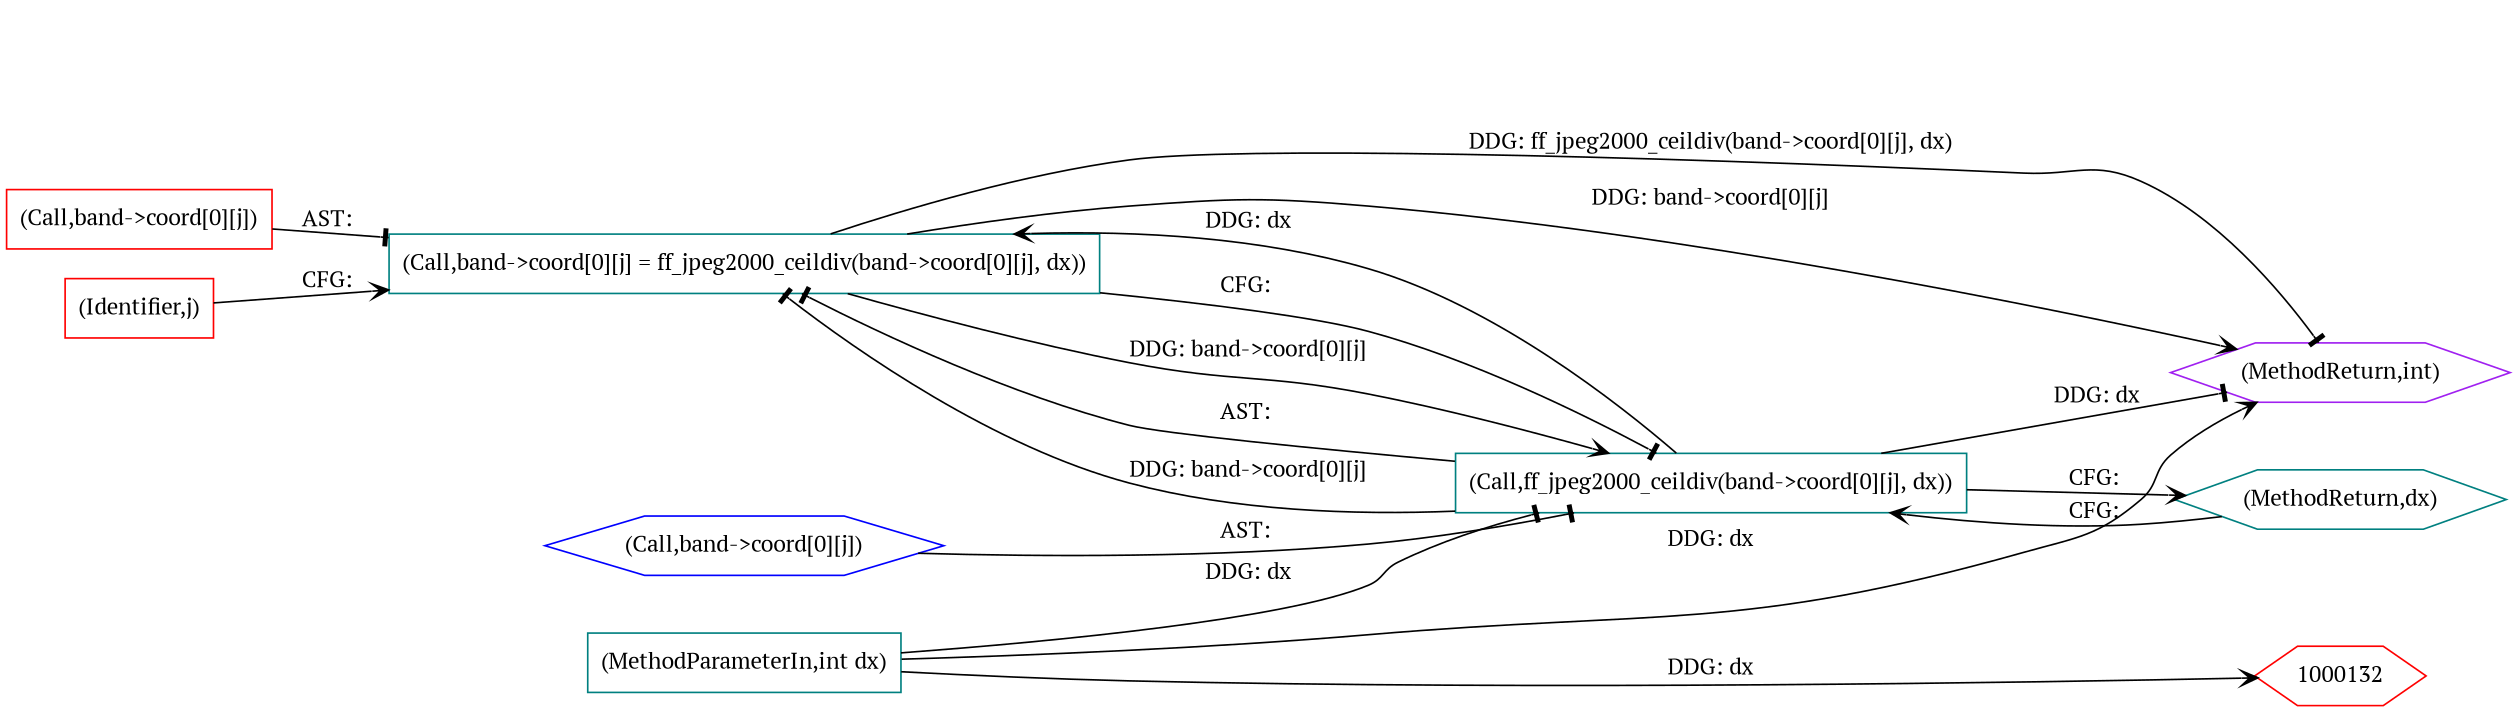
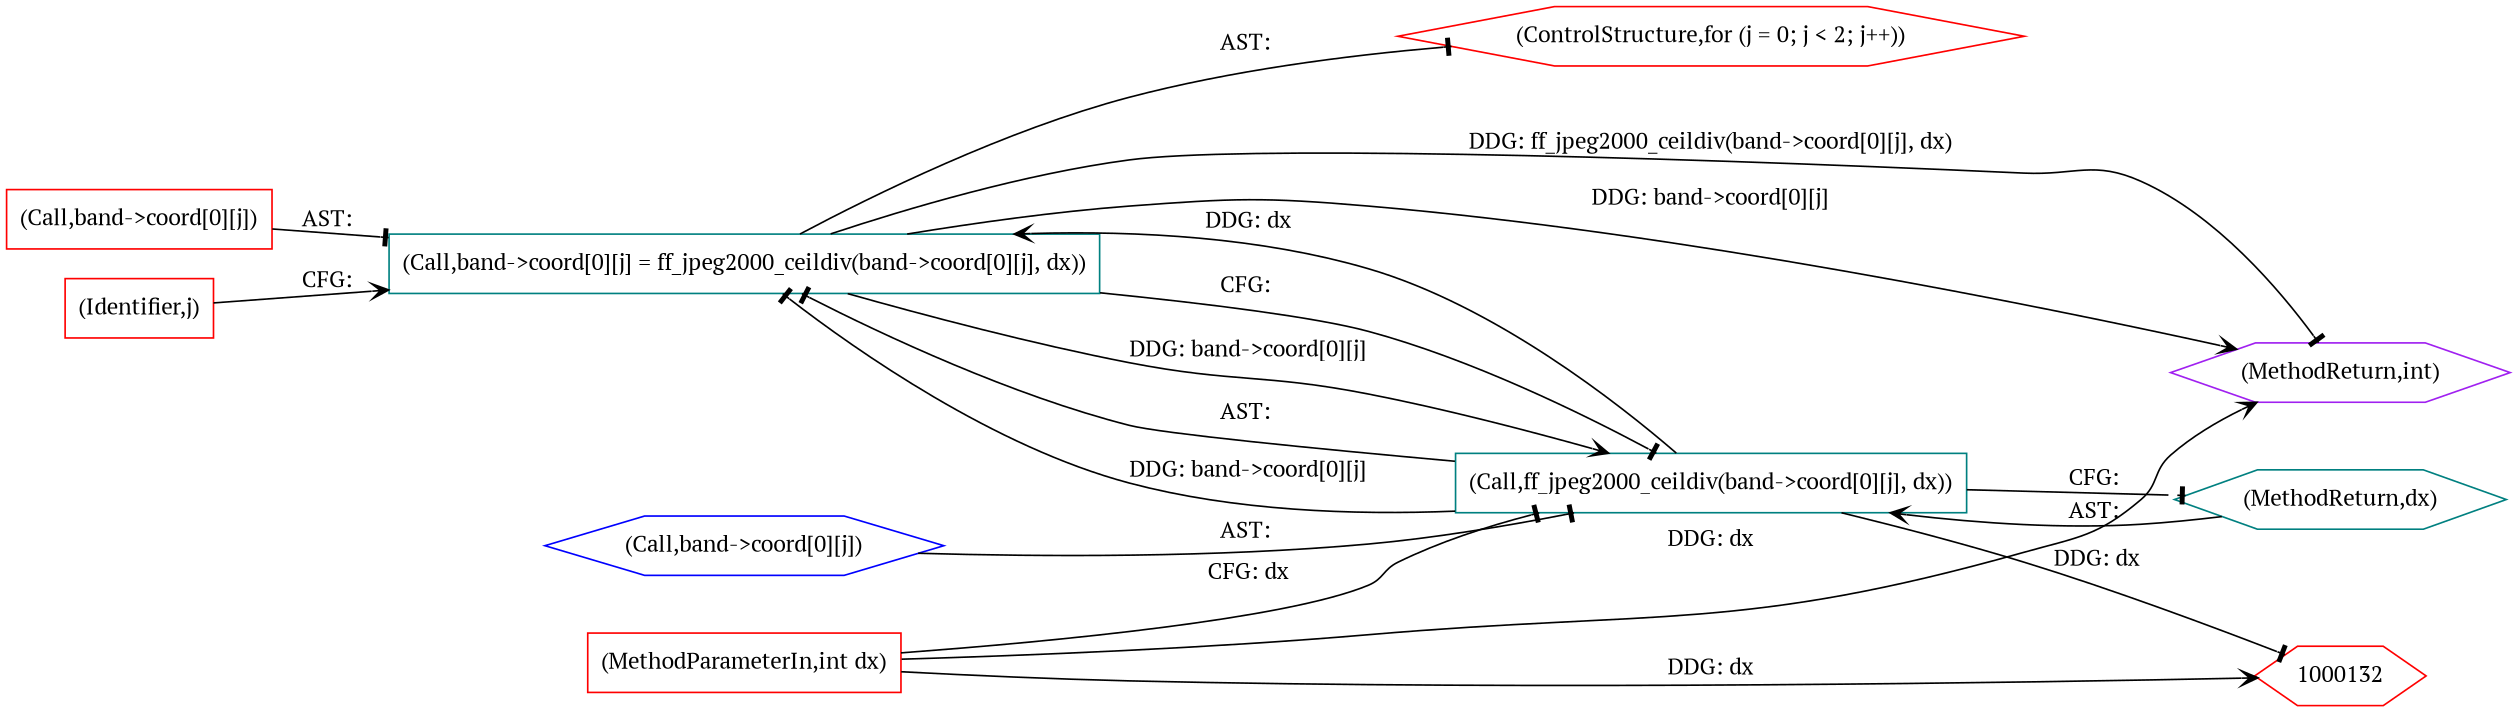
none -> (1711, 36)
(2050, 424) -> (2062, 574)
(2068, 492) -> (2068, 492)
(2097, 512) -> (2097, 512)
(1249, 573) -> (1249, 573)
(744, 663) -> (744, 663)
